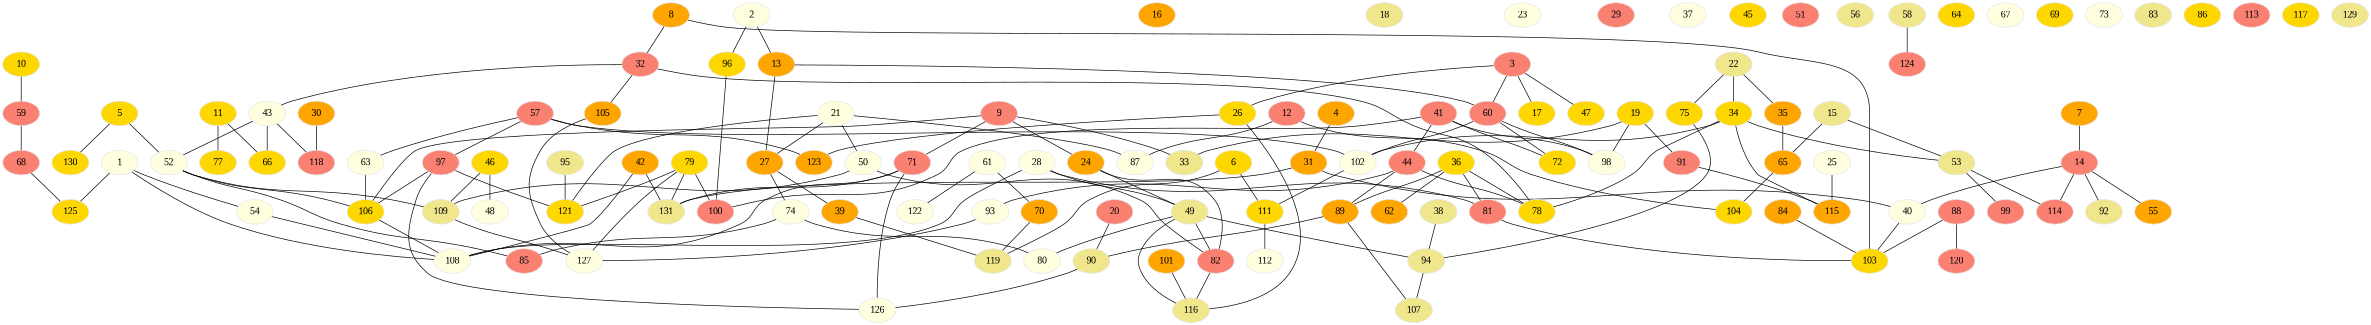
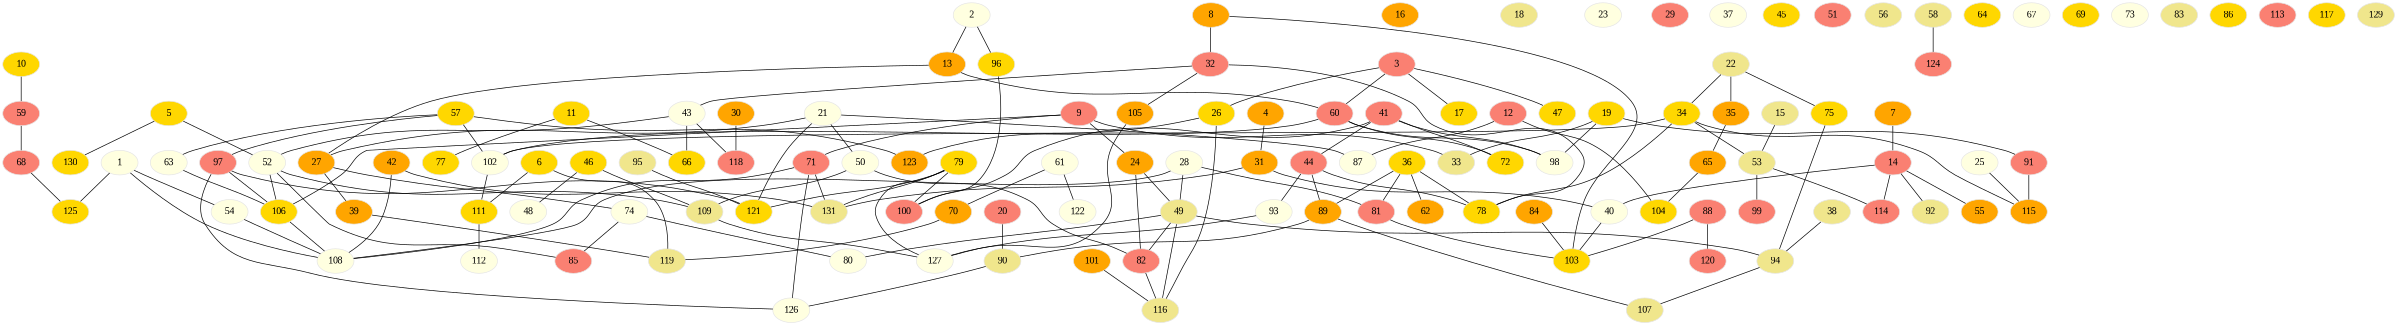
(535, 113) -> (456, 113)
(1810, 135) -> none
